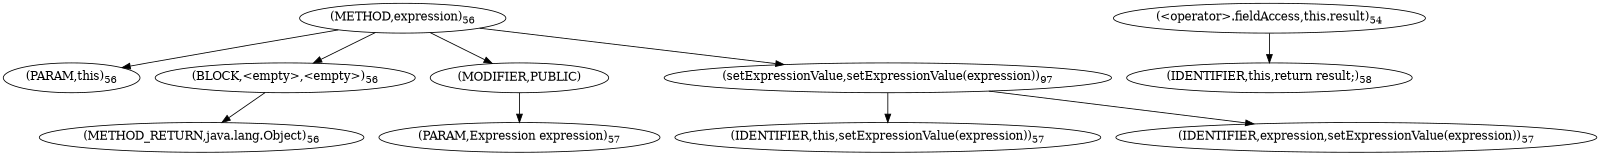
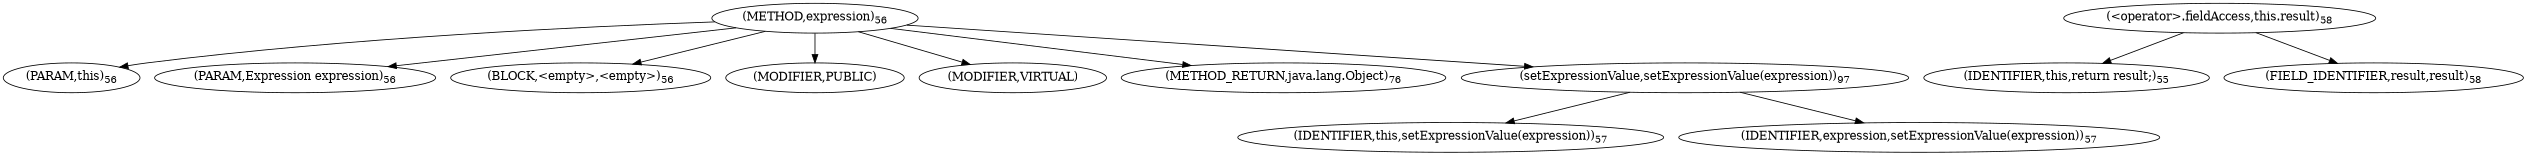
(1376, 17) -> (2327, 17)
(1366, 77) -> (2163, 77)
none -> (1013, 78)
none -> (2374, 78)
(519, 104) -> (566, 47)
(247, 105) -> (1037, 46)
(313, 136) -> (1395, 77)
(614, 136) -> (390, 77)
